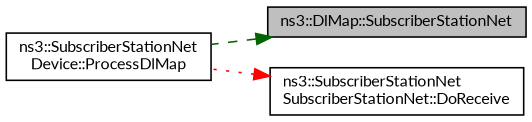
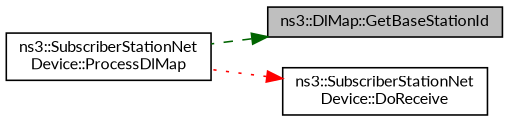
(397, 22) -> (385, 22)
(397, 91) -> (385, 91)
